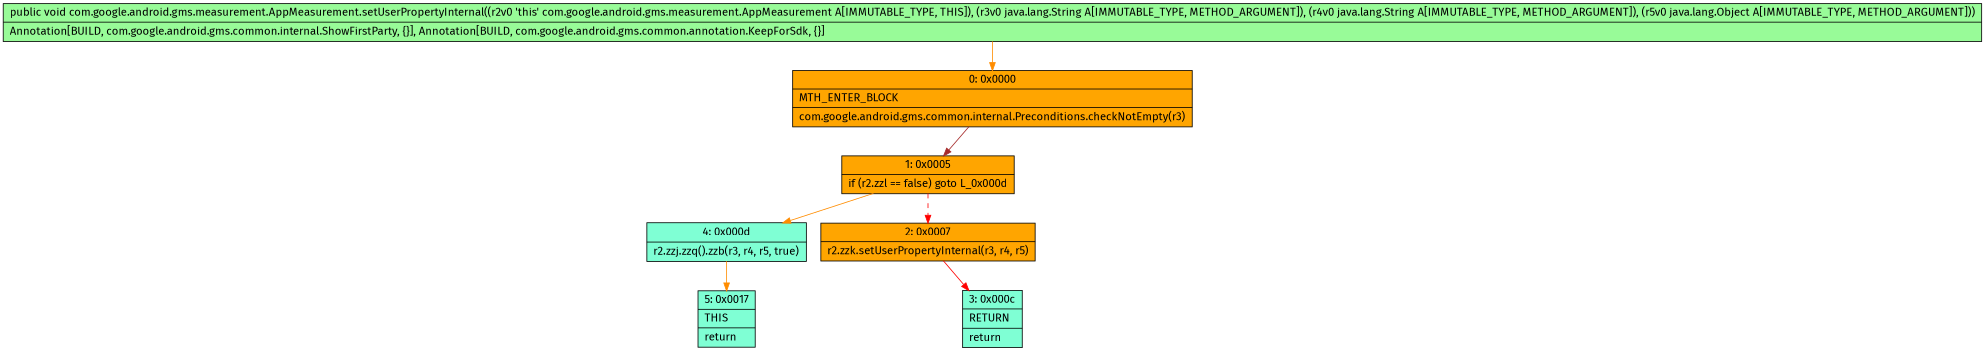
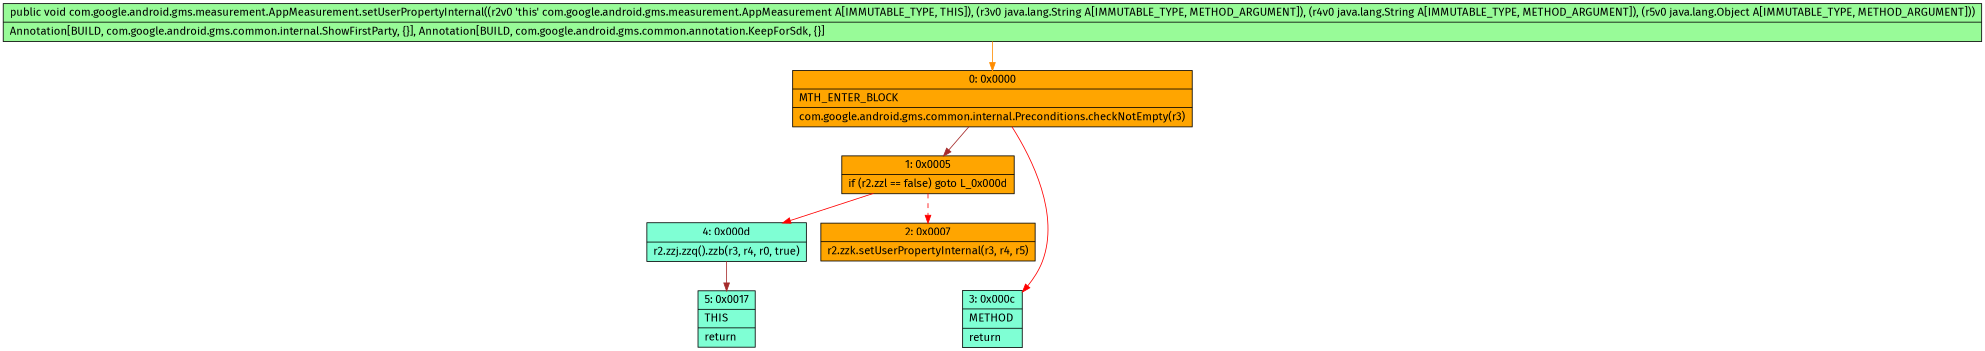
(832, 207) -> (832, 207)
(726, 251) -> (727, 251)
(727, 272) -> (727, 272)
(953, 273) -> (1045, 205)
(990, 318) -> (991, 318)
